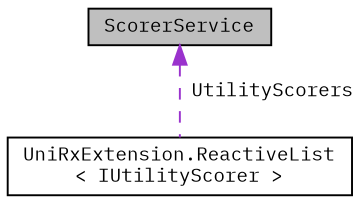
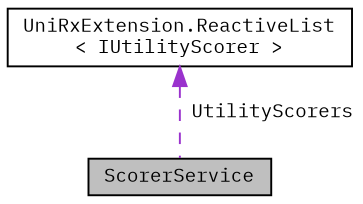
(180, 101) -> (180, 122)
